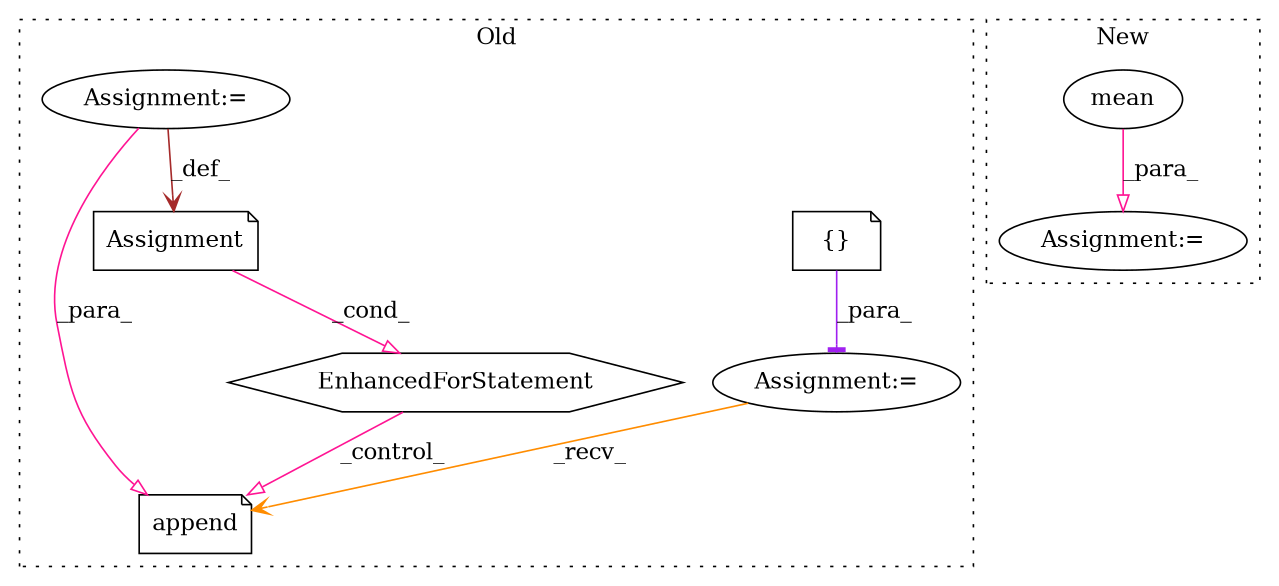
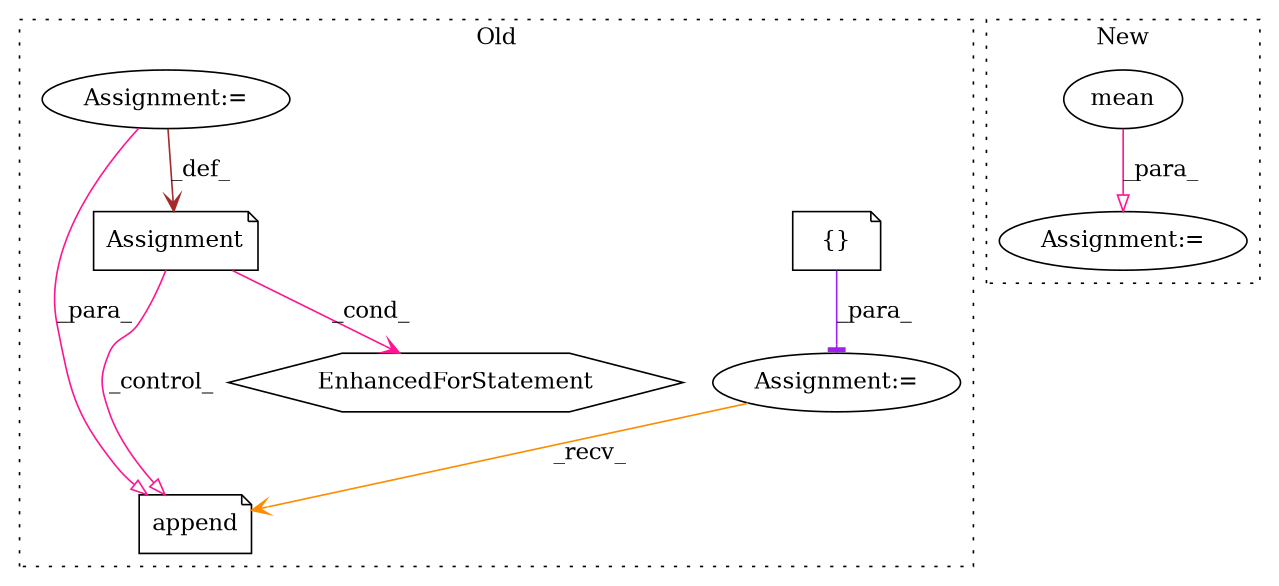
(309, 308) -> (309, 308)
(333, 450) -> (103, 373)
